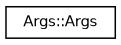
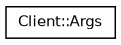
(61, 22) -> (61, 22)
